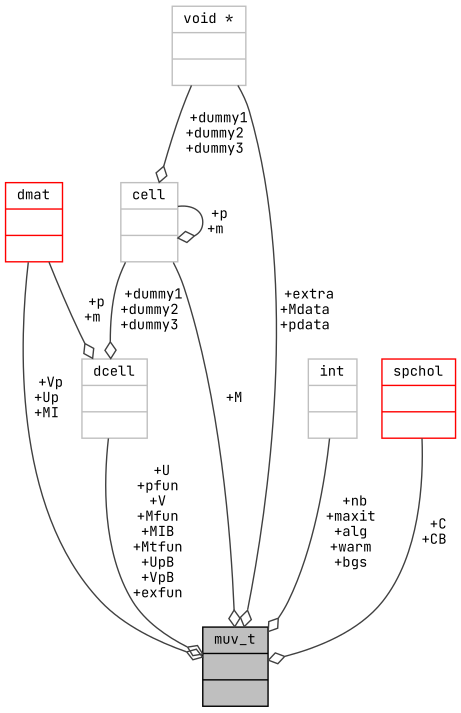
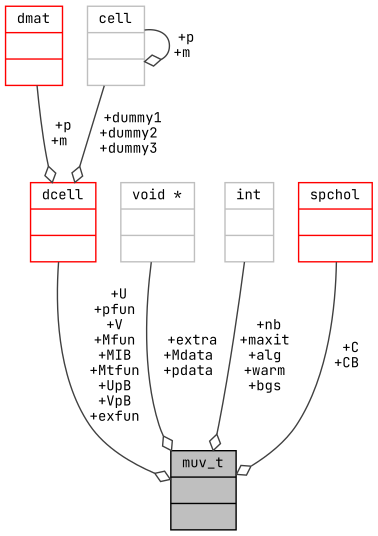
(176, 125) -> none
(115, 399) -> (63, 222)
(217, 434) -> none
(41, 489) -> none
